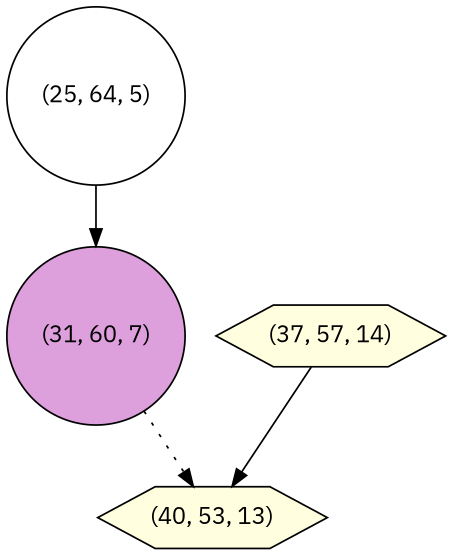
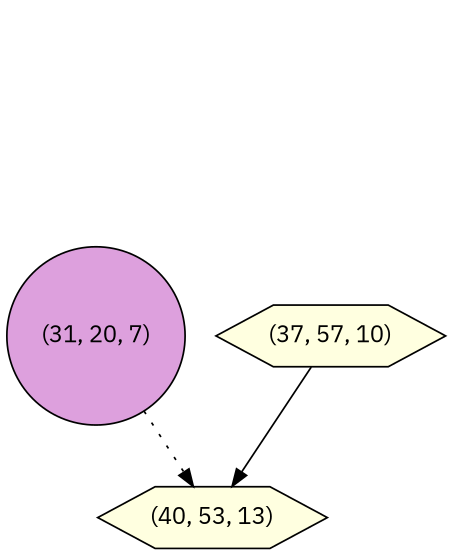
(96, 96) -> none
(96, 336) -> (96, 336)
(331, 336) -> (331, 336)
